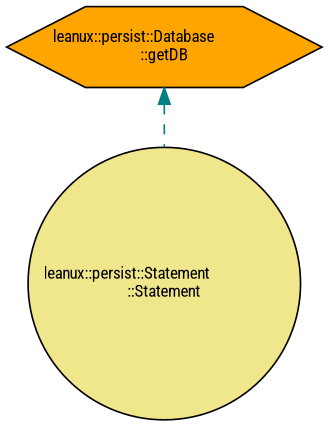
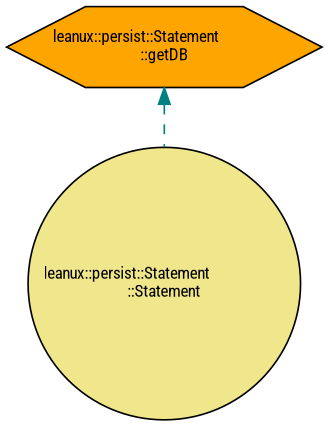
(164, 47) -> (164, 47)
